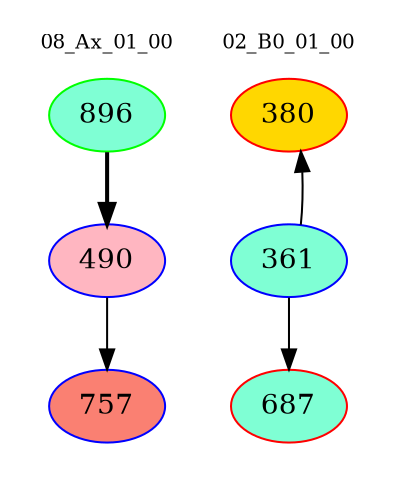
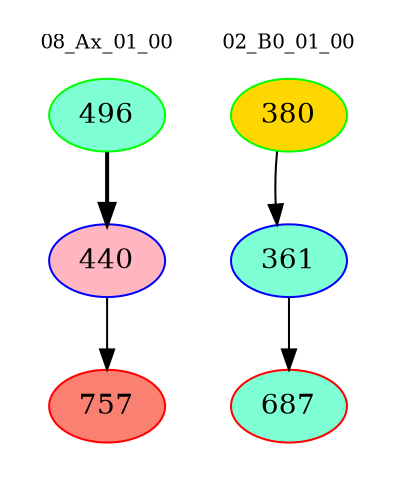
(107, 115) -> (107, 115)
(289, 115) -> (289, 115)
(302, 198) -> (275, 178)
(107, 261) -> (107, 261)
(107, 406) -> (107, 406)
